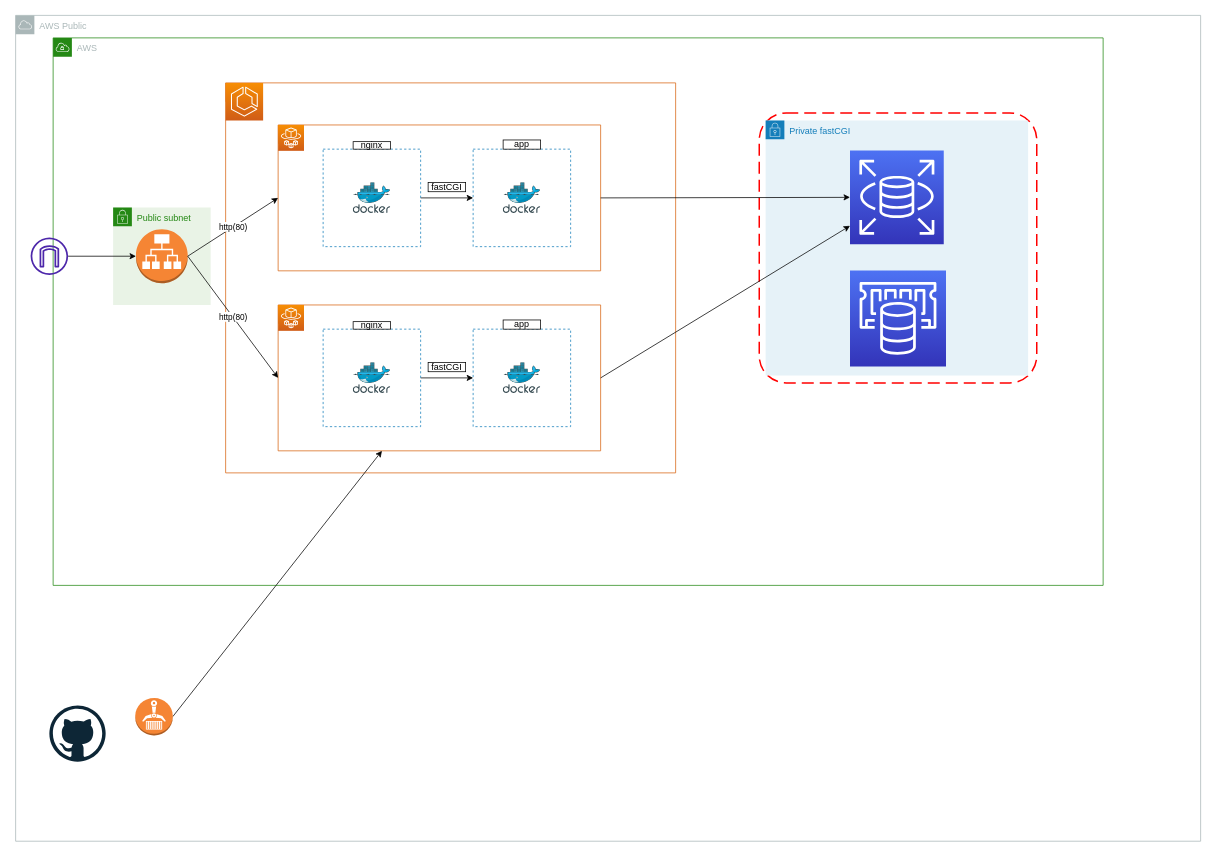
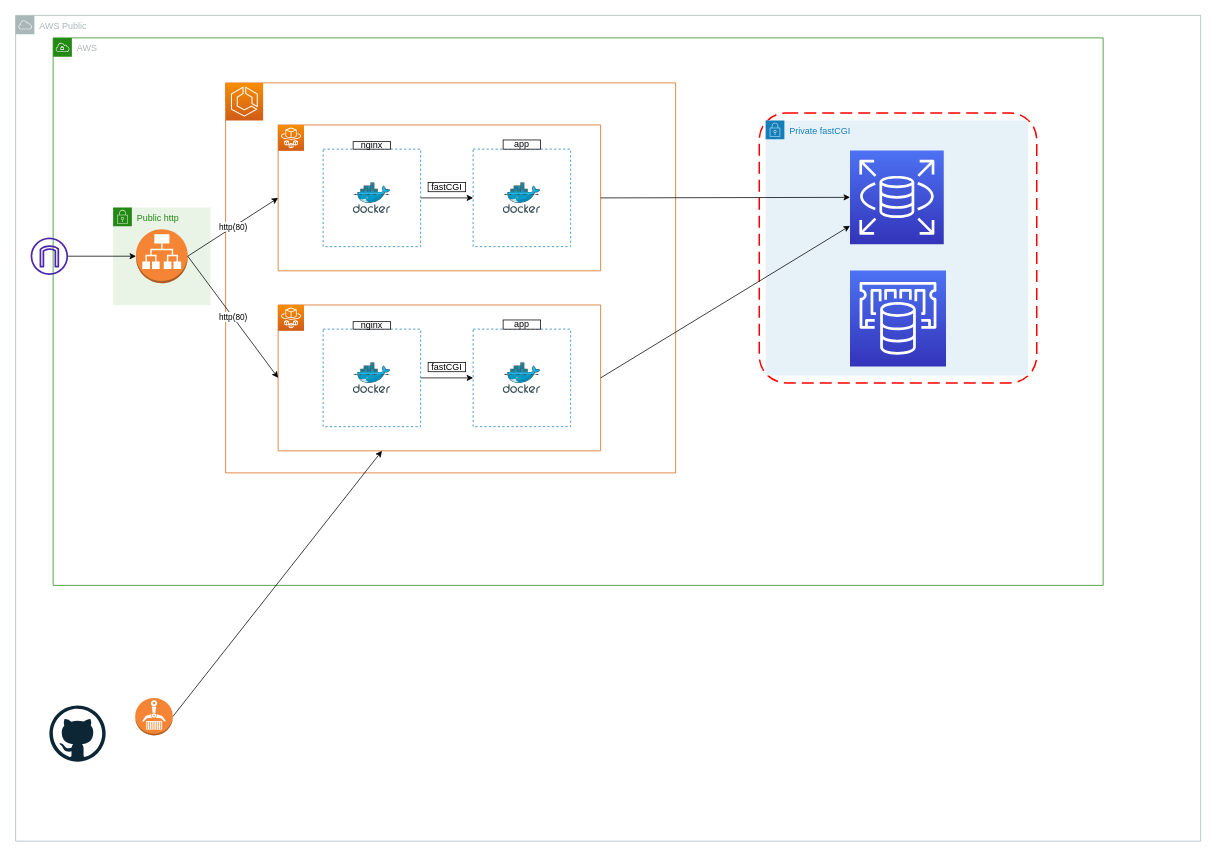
(166, 218) -> (161, 218)
